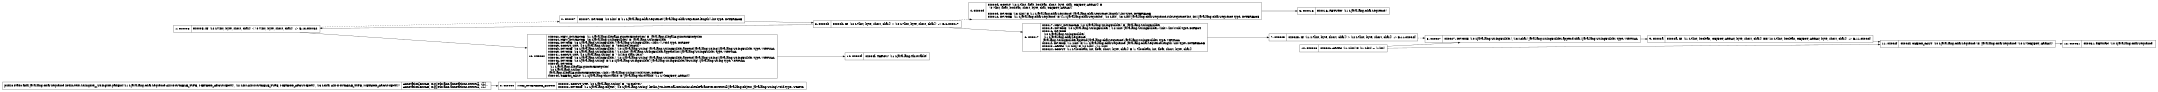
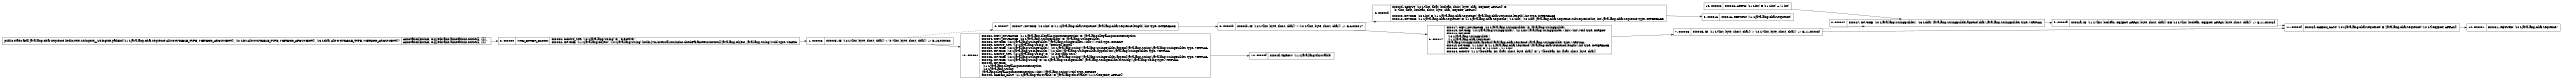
(568, 27) -> (802, 41)
(1633, 46) -> (2052, 30)
(536, 86) -> (533, 41)
